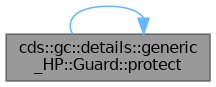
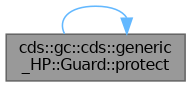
(108, 58) -> (96, 58)
